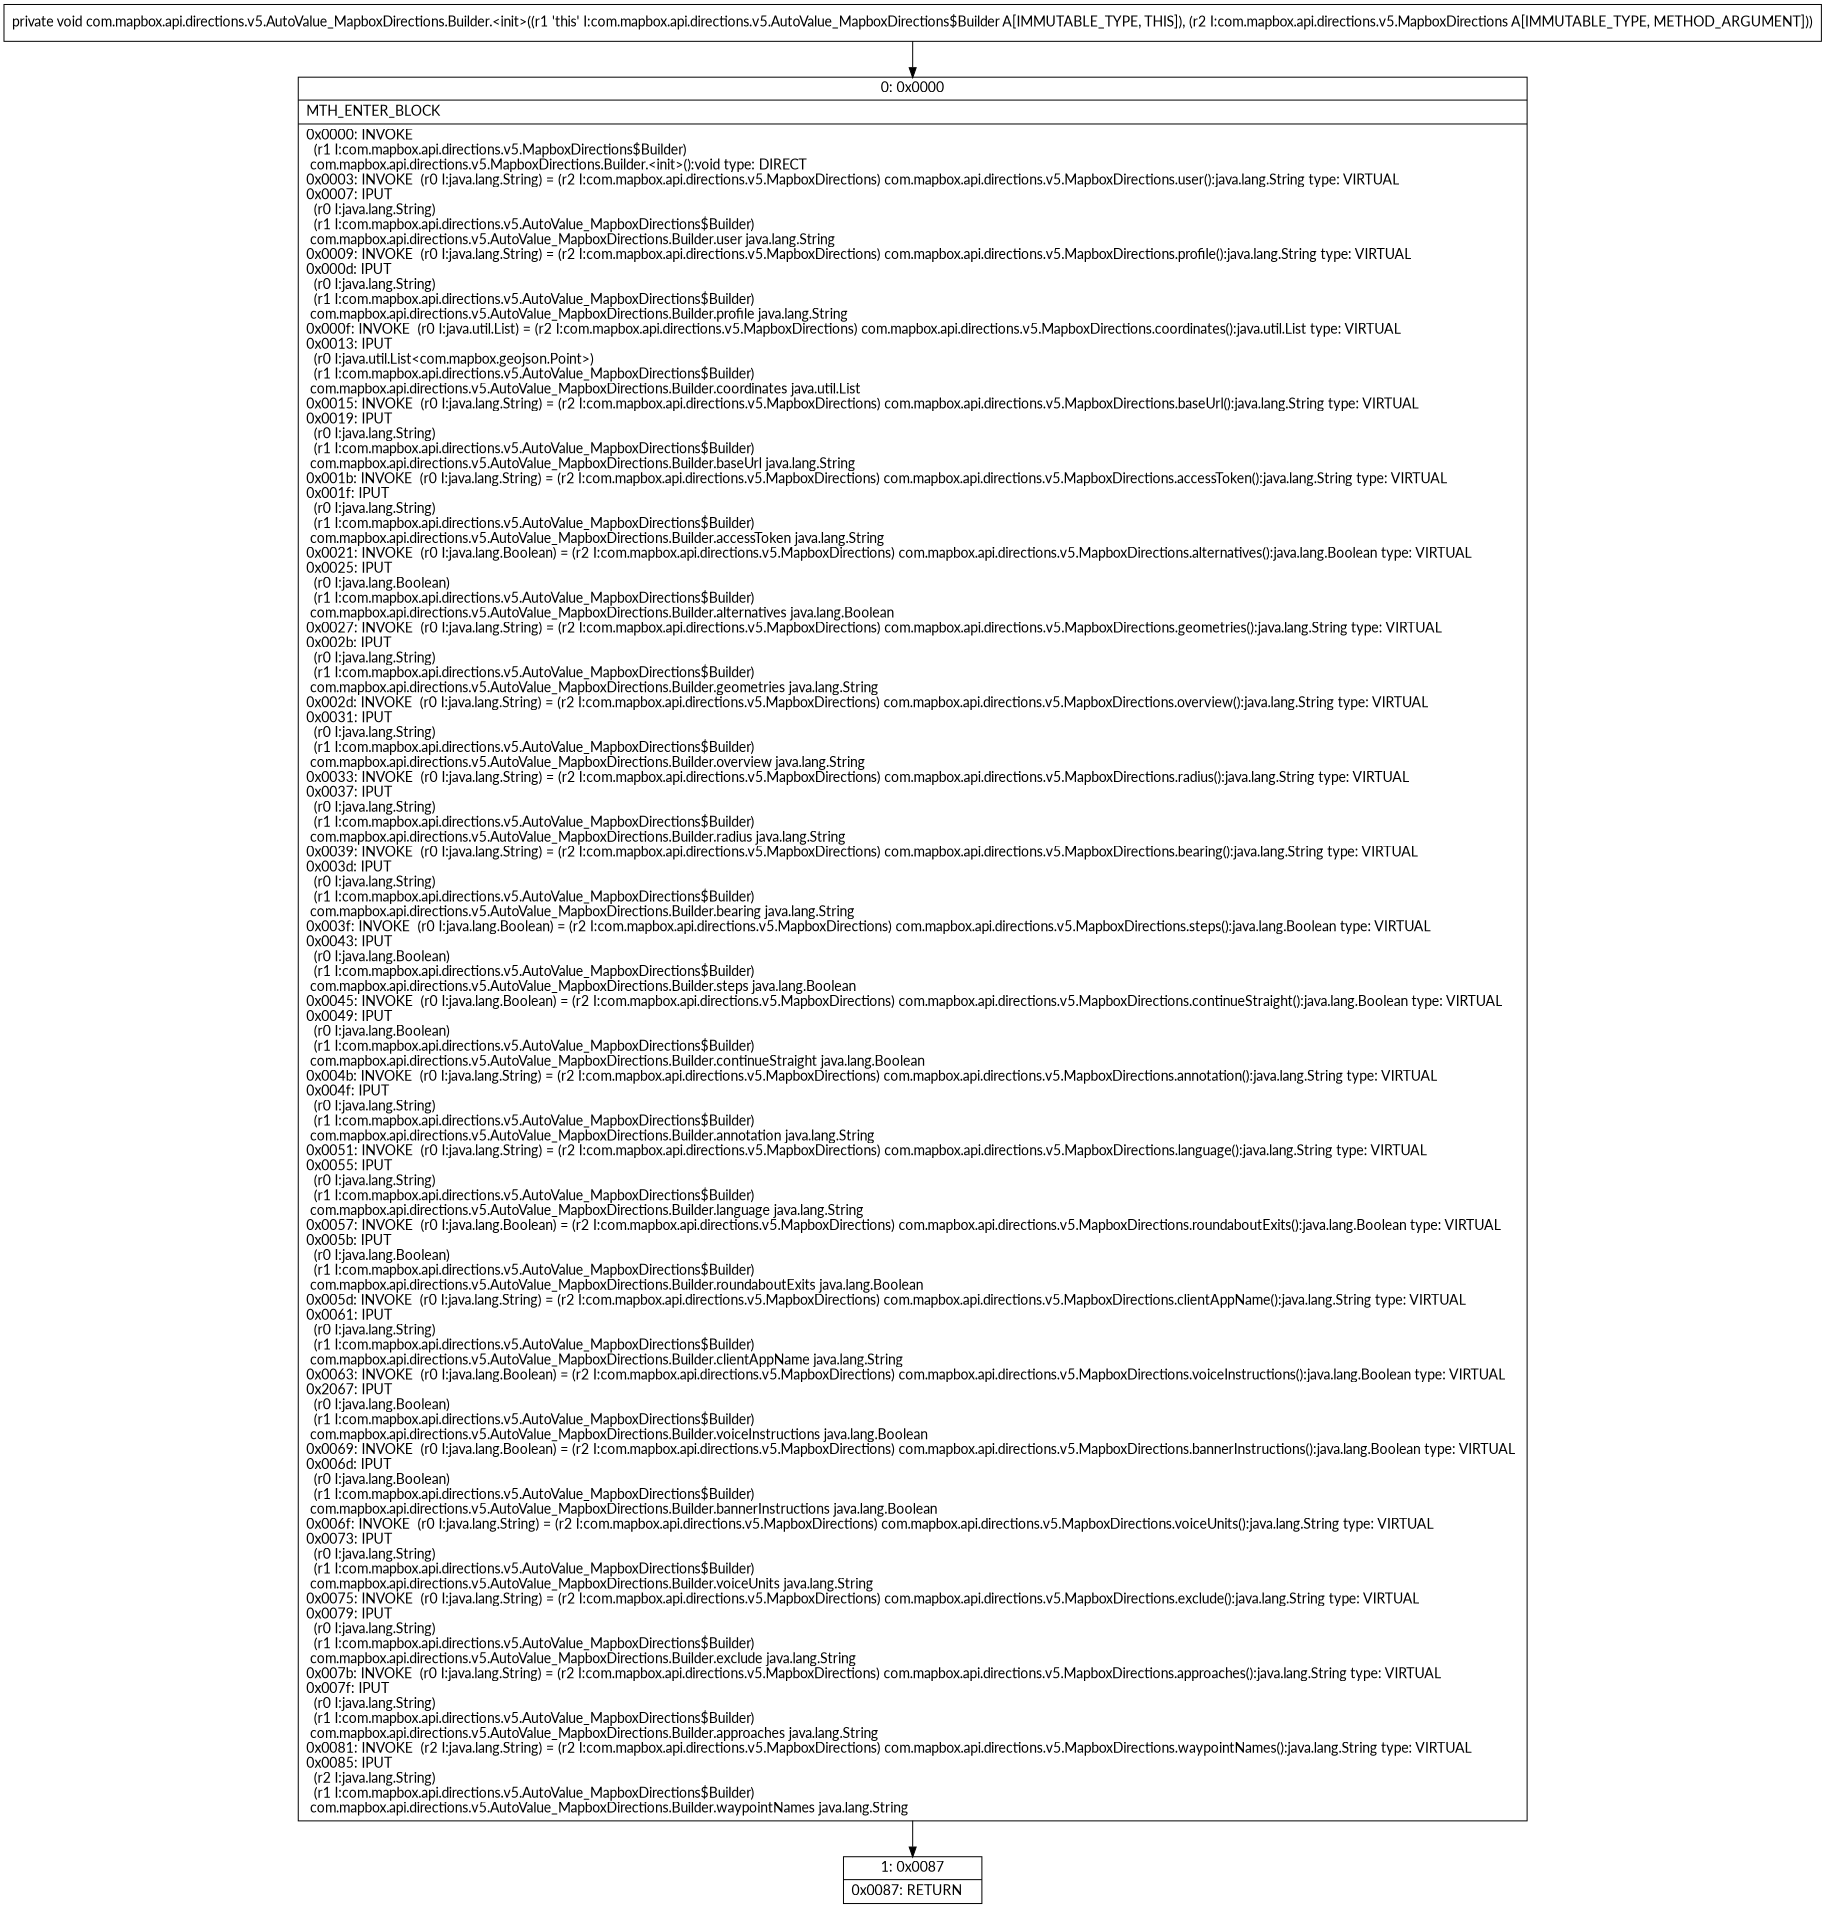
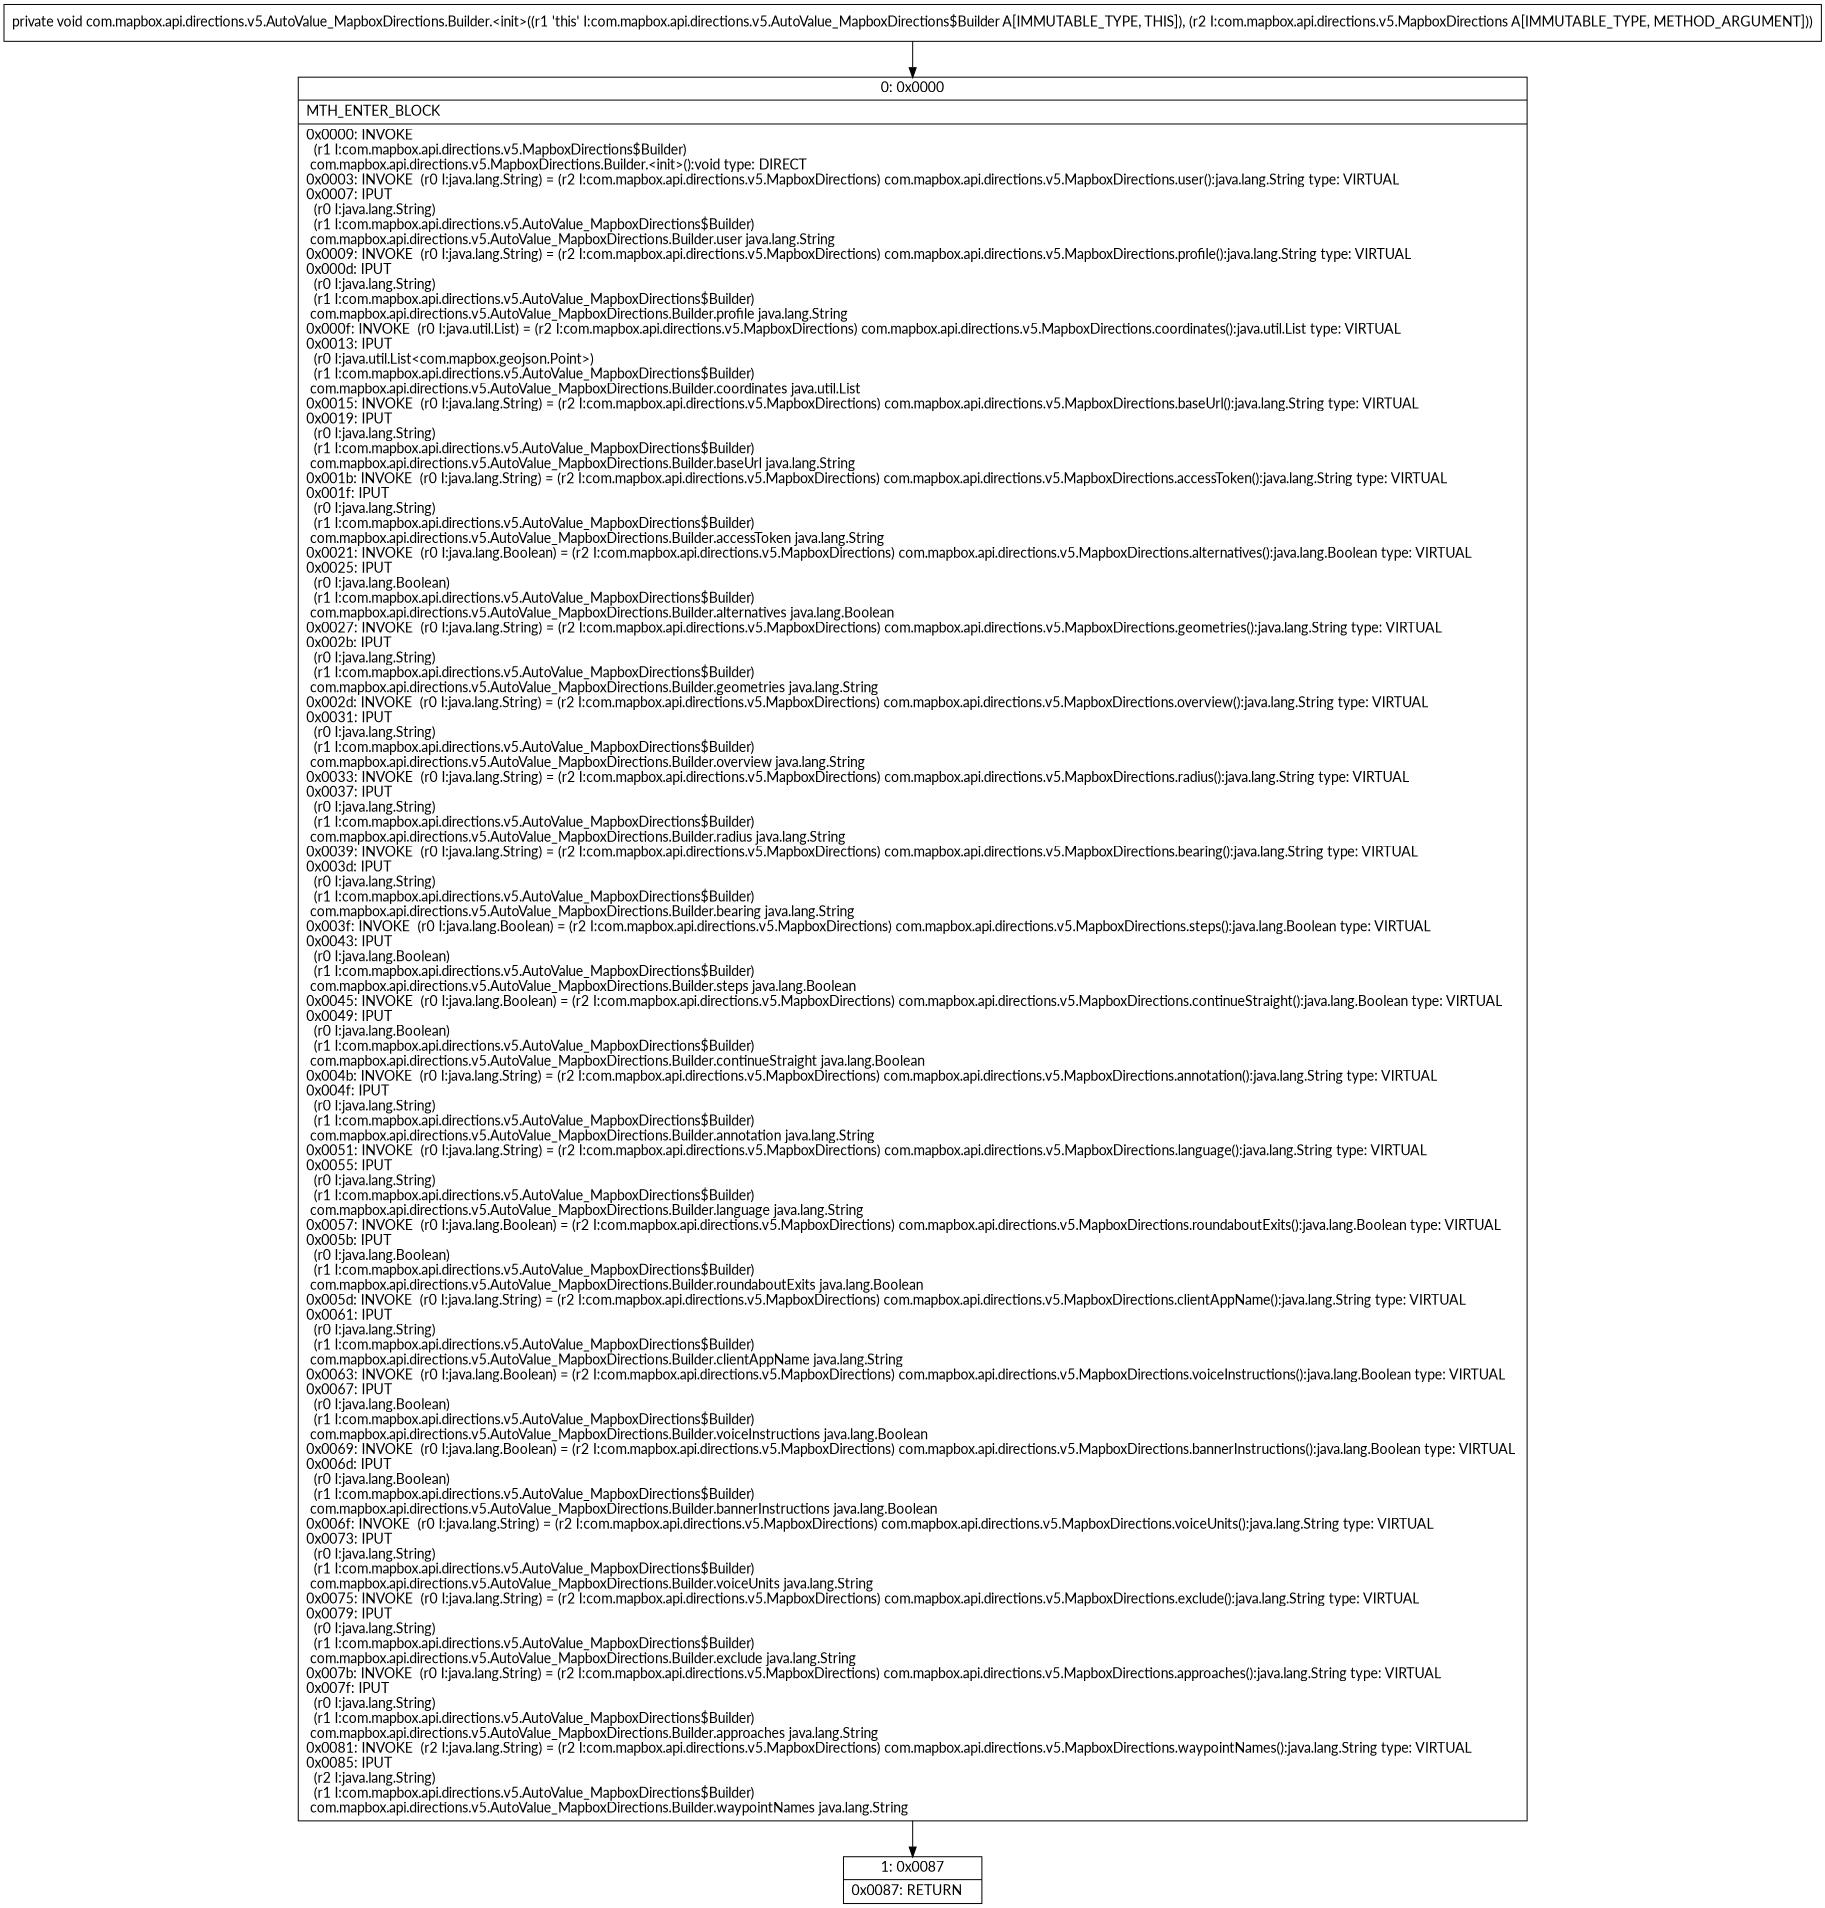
(353, 1390) -> (353, 1390)
